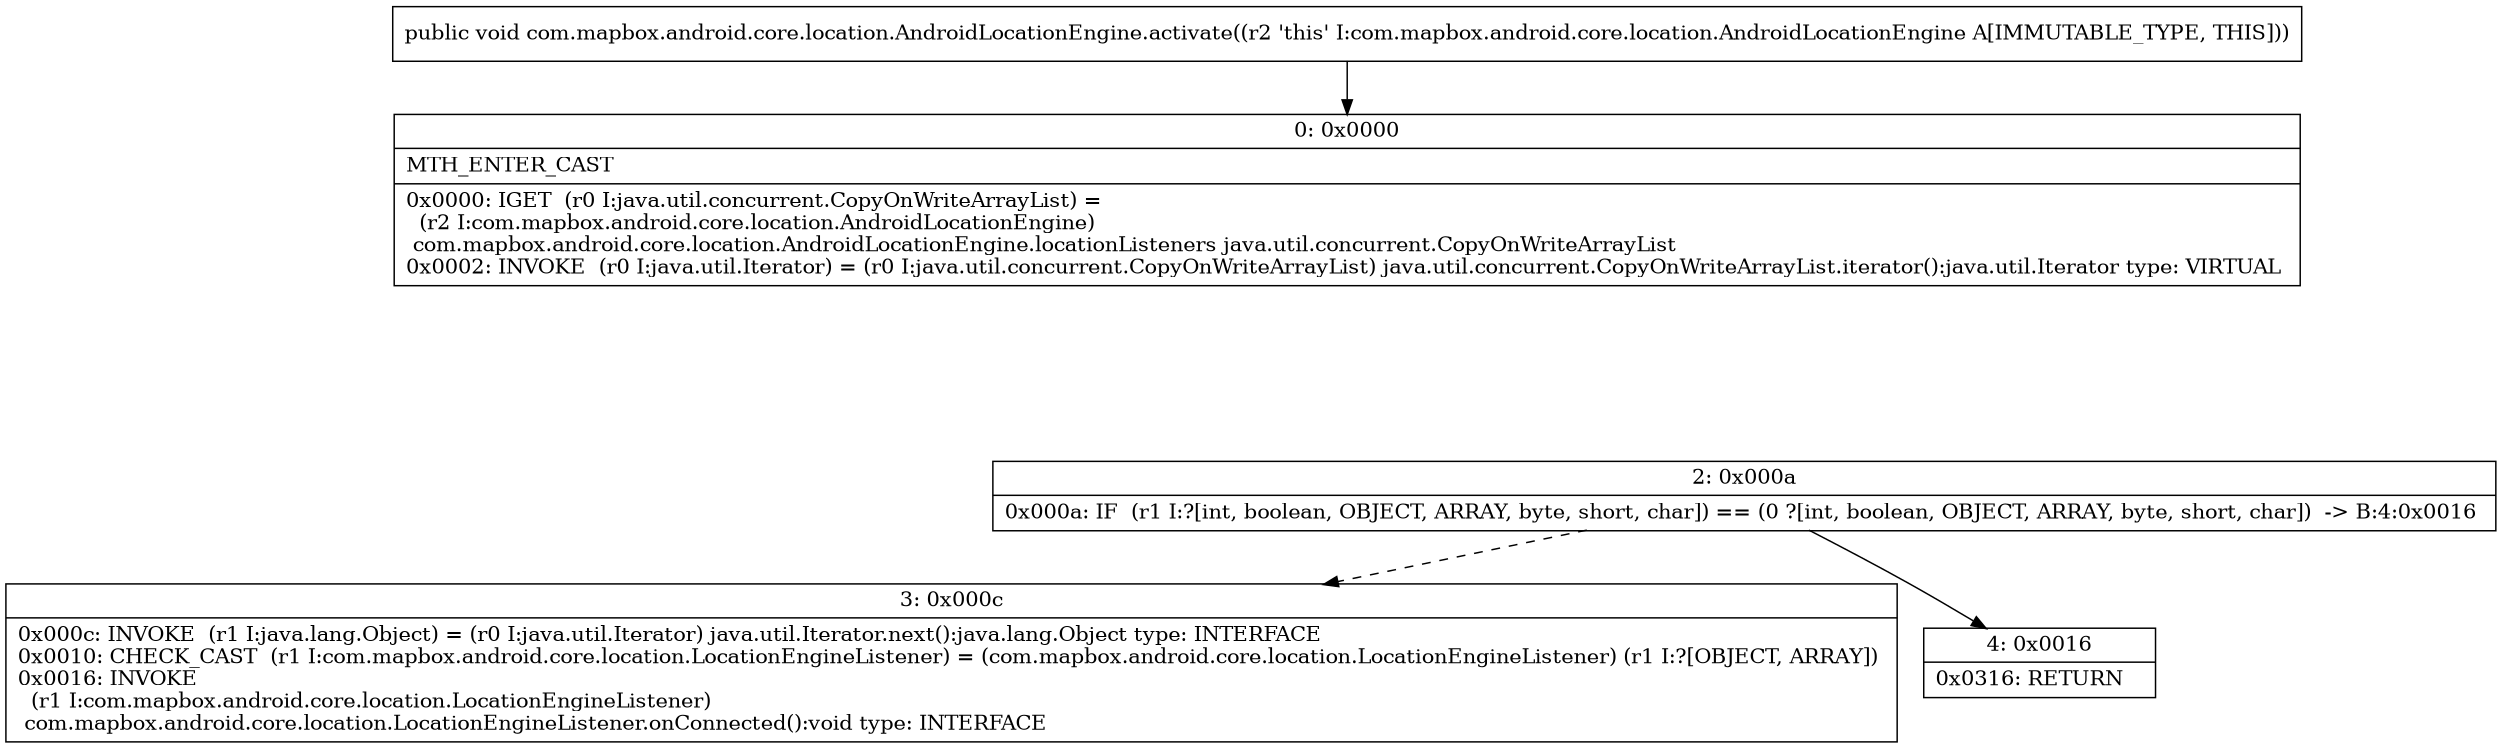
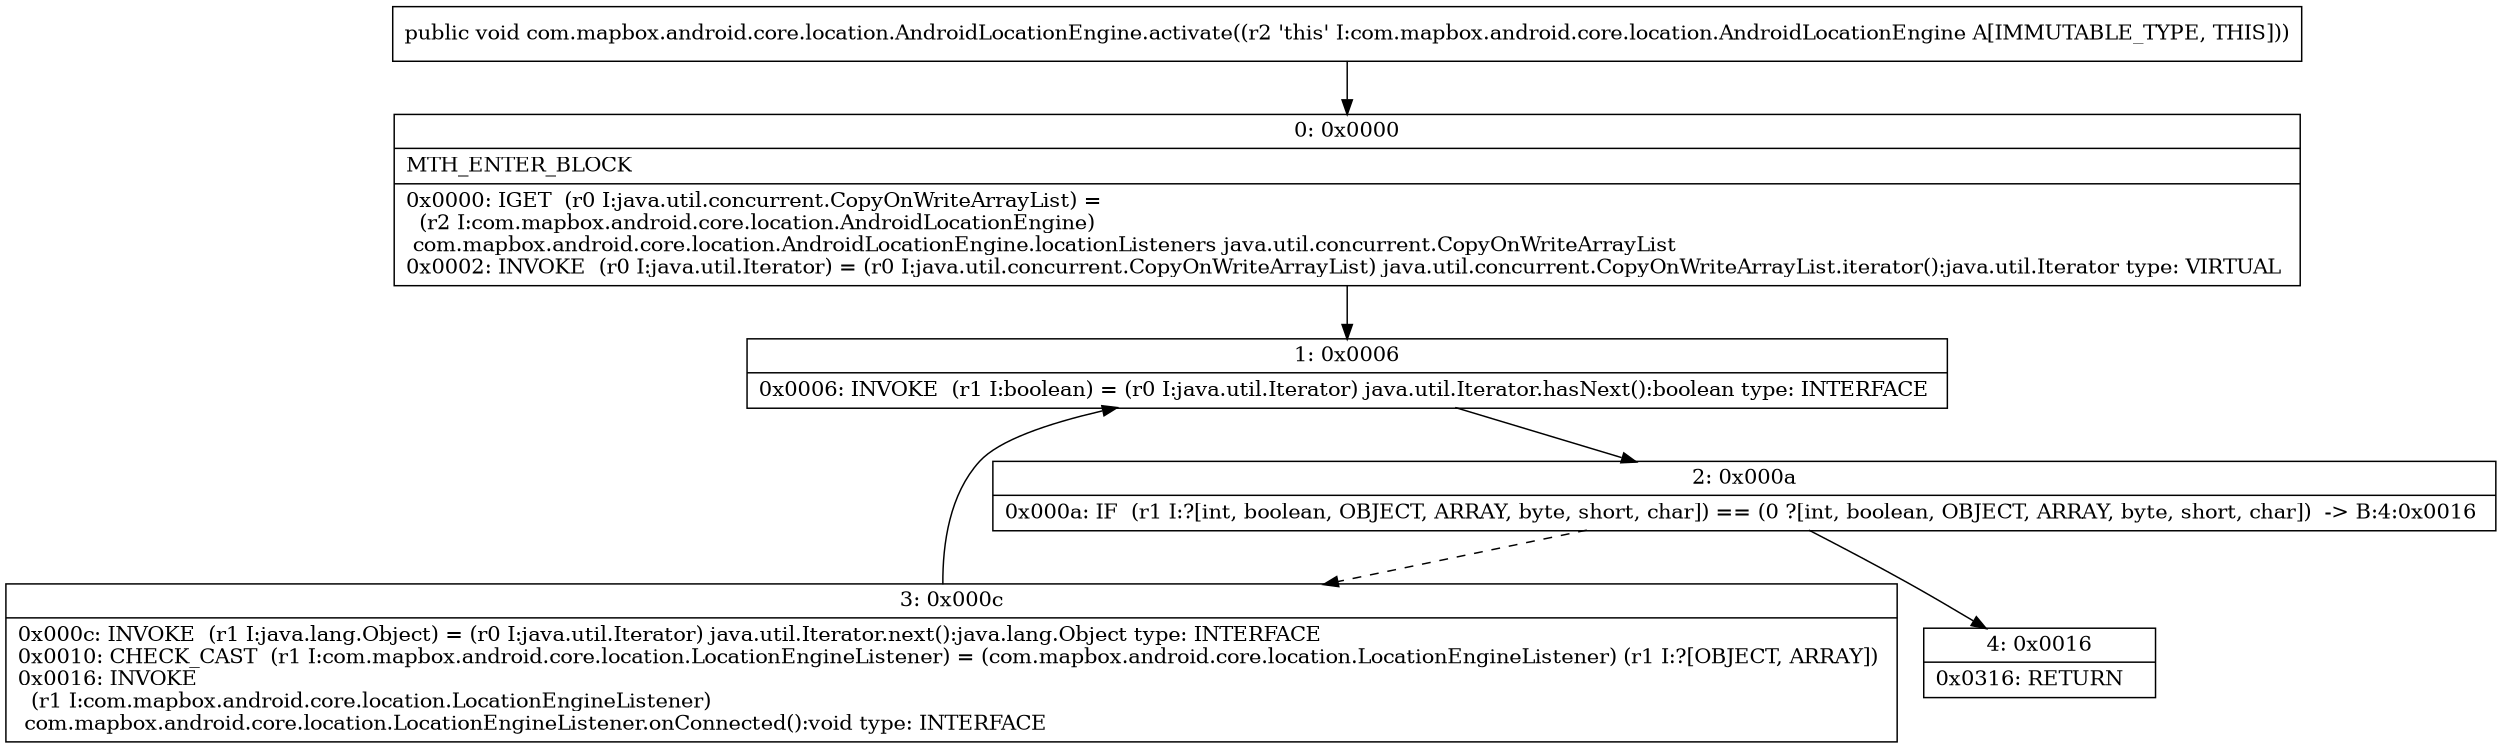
(510, 165) -> (520, 165)
none -> (1347, 374)
